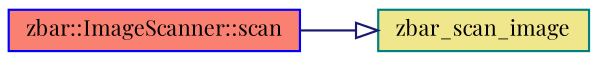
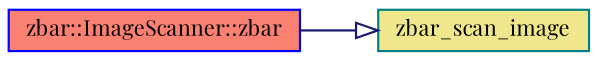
(154, 30) -> (154, 30)
